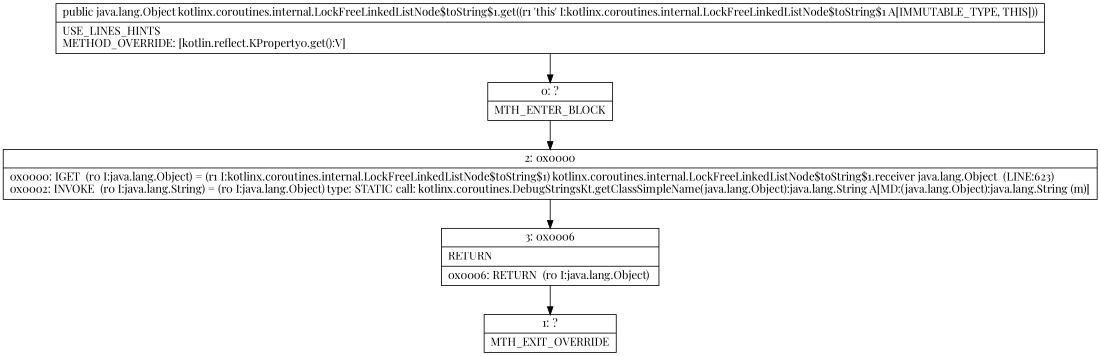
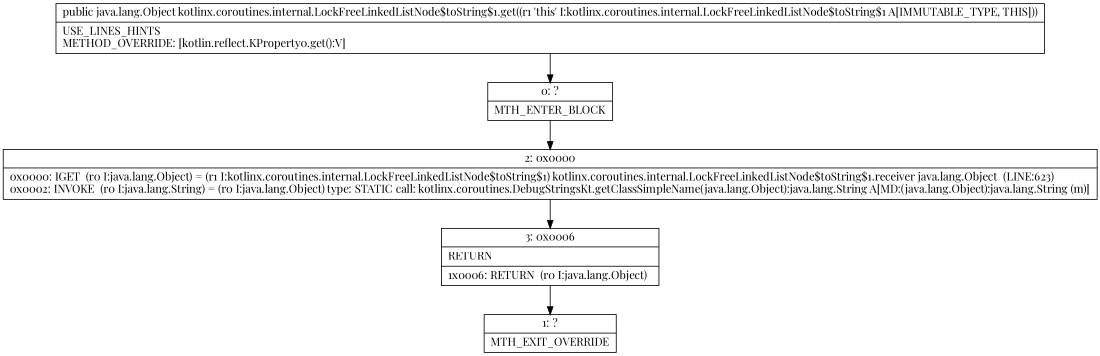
(550, 276) -> (549, 276)
